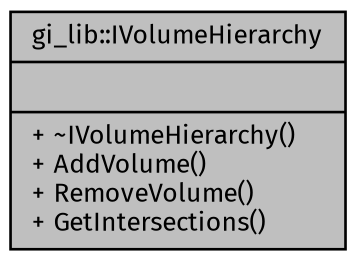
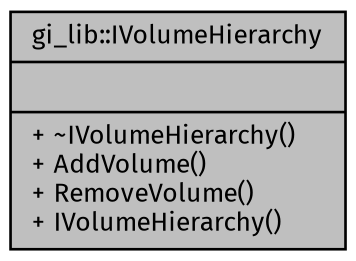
(149, 223) -> (157, 223)
